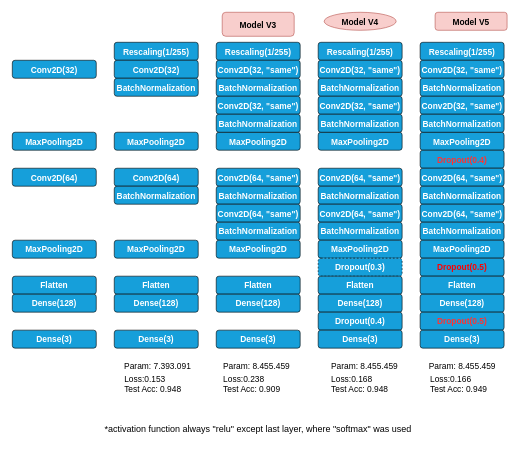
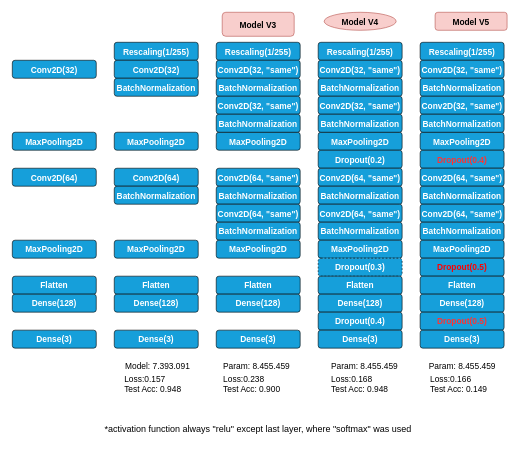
none -> (360, 159)
(158, 366) -> (158, 366)
(151, 384) -> (151, 384)
(250, 384) -> (250, 384)
(457, 384) -> (457, 384)
